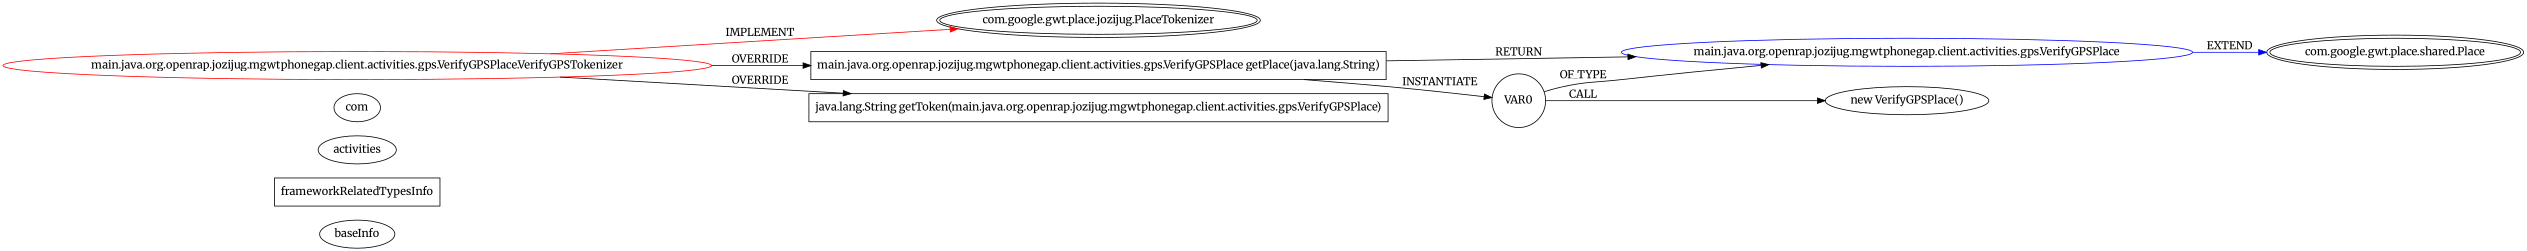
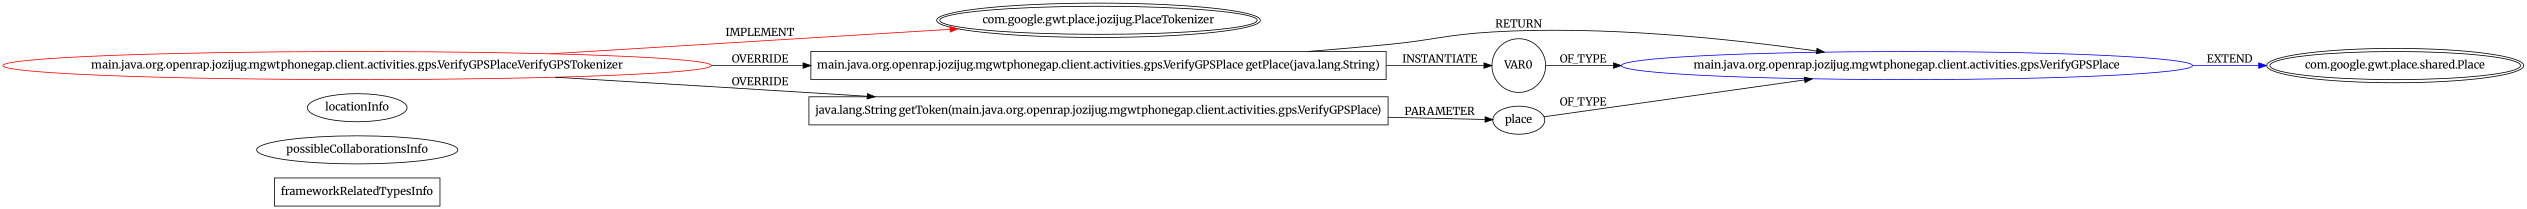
(1907, 101) -> none
(357, 108) -> (357, 108)
none -> (1519, 120)
(357, 150) -> (357, 150)
(357, 234) -> none
